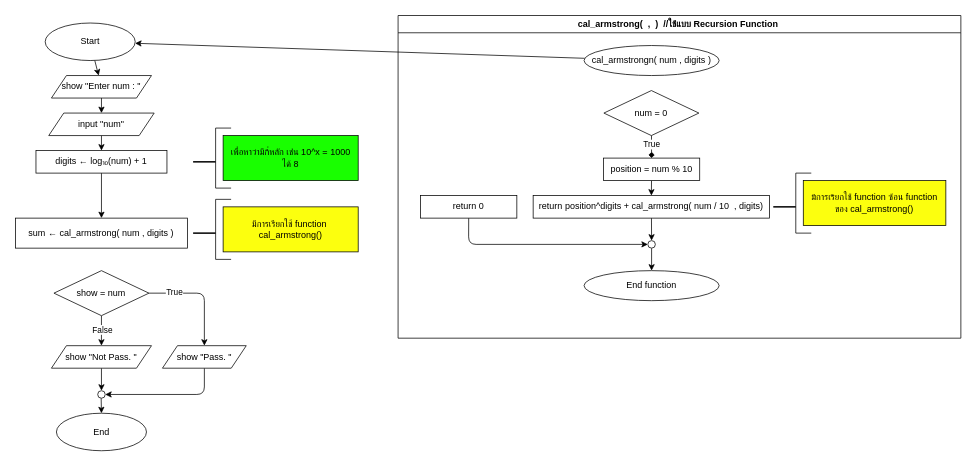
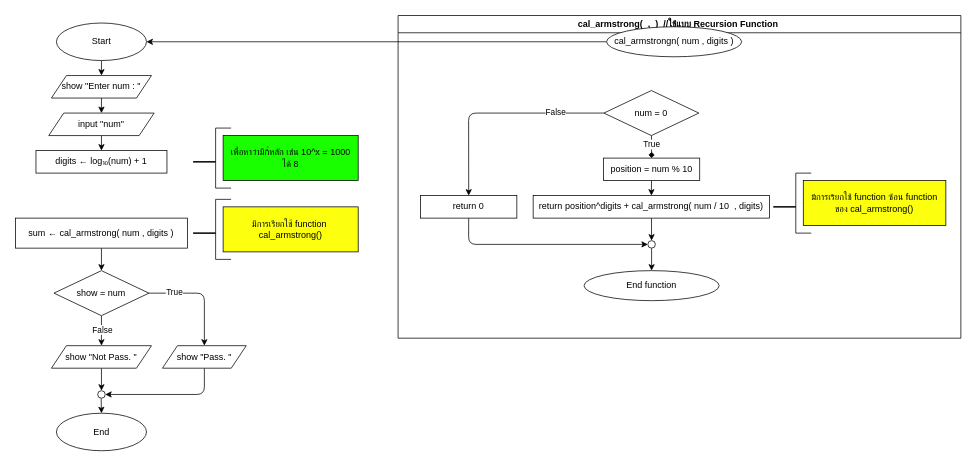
(90, 42) -> (101, 42)
(651, 60) -> (674, 42)
none -> (468, 150)
(101, 193) -> none
none -> (101, 256)
